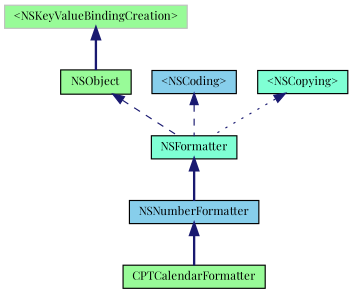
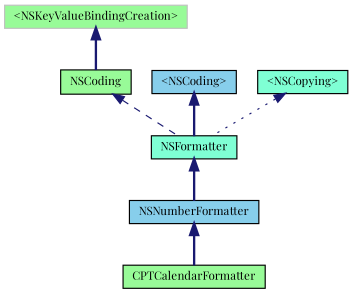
(96, 82) -> (96, 82)
(194, 121) -> (194, 121)
